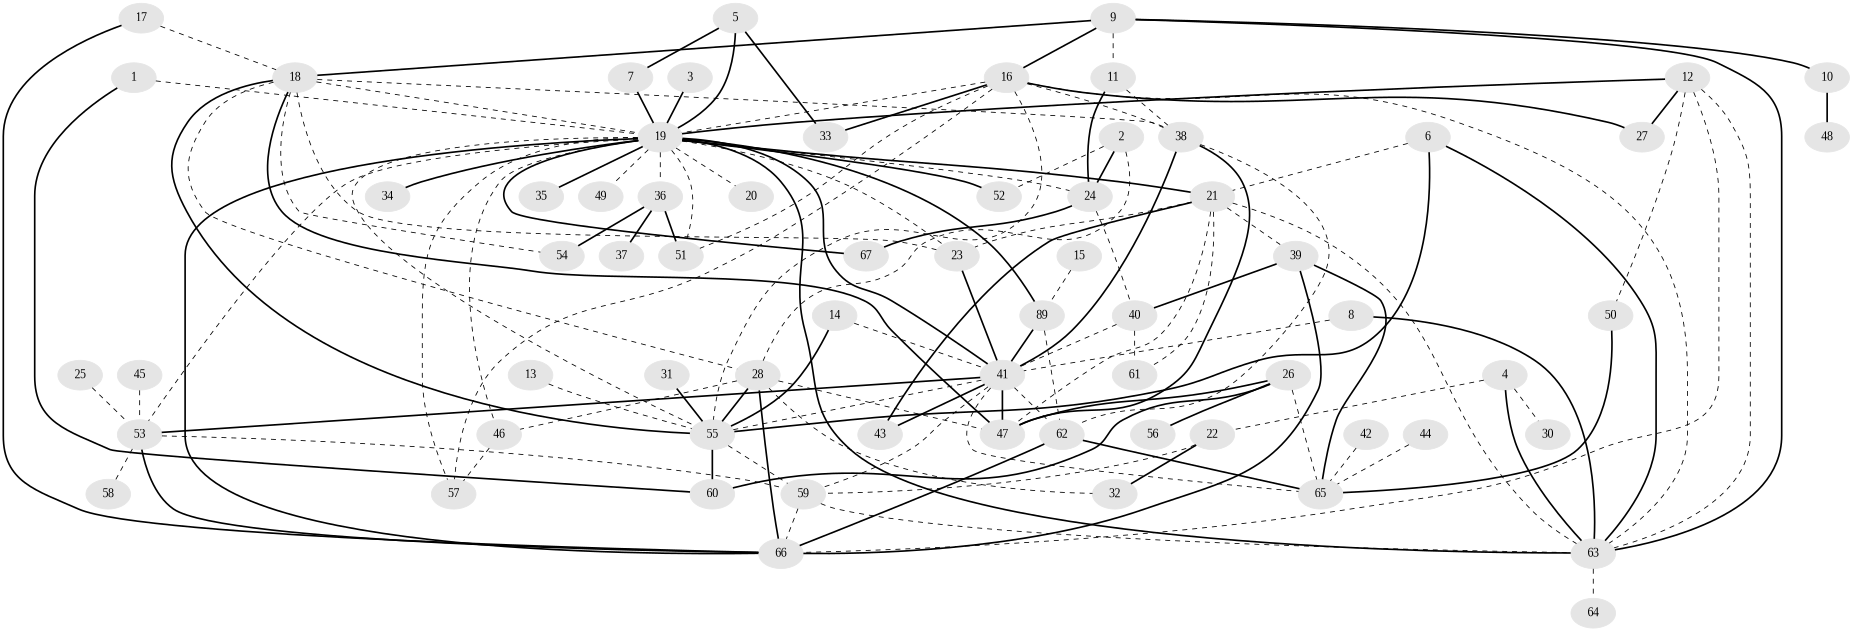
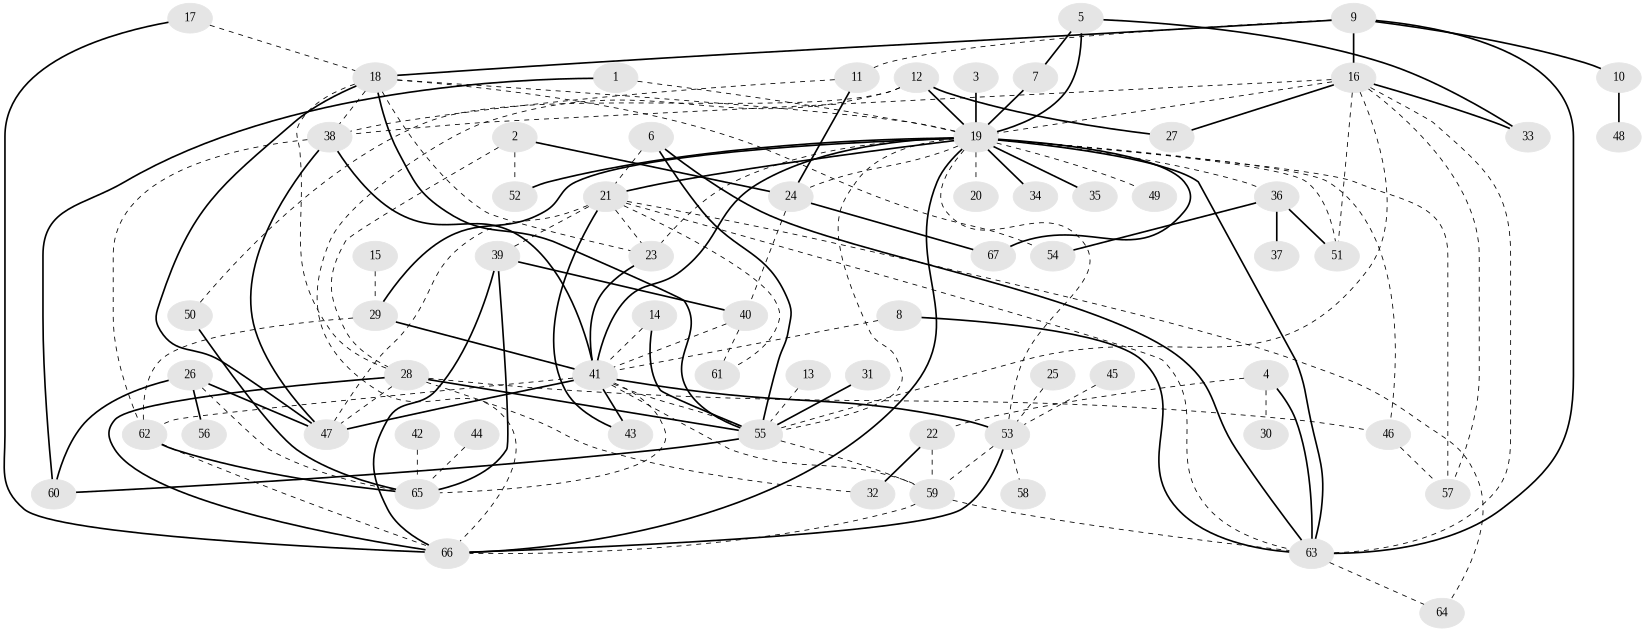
none -> (1134, 313)
(1042, 316) -> (375, 316)
(1750, 349) -> none
(923, 496) -> (294, 497)
